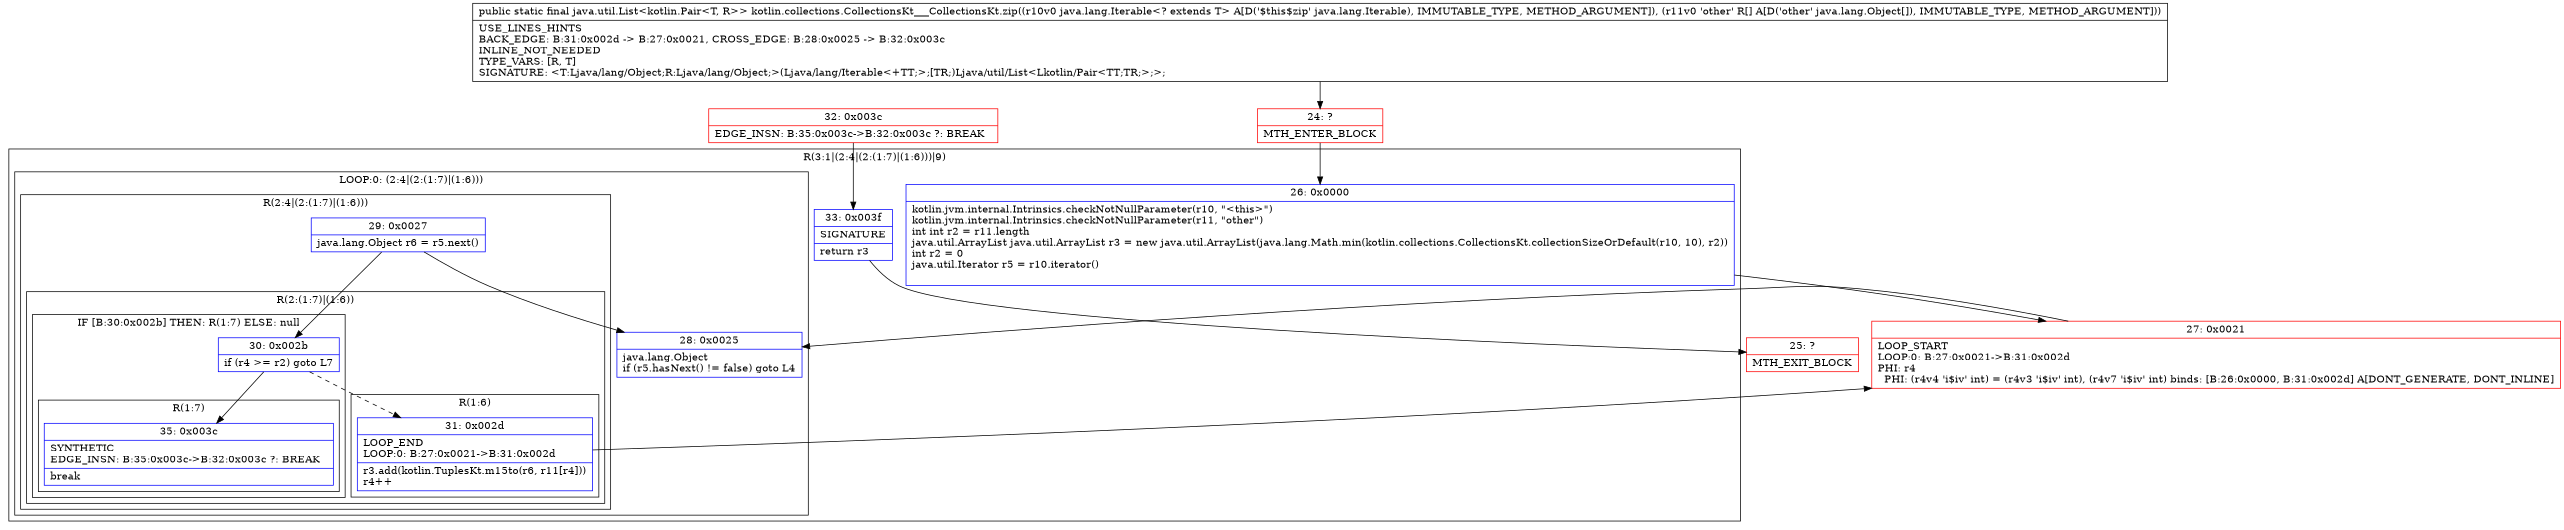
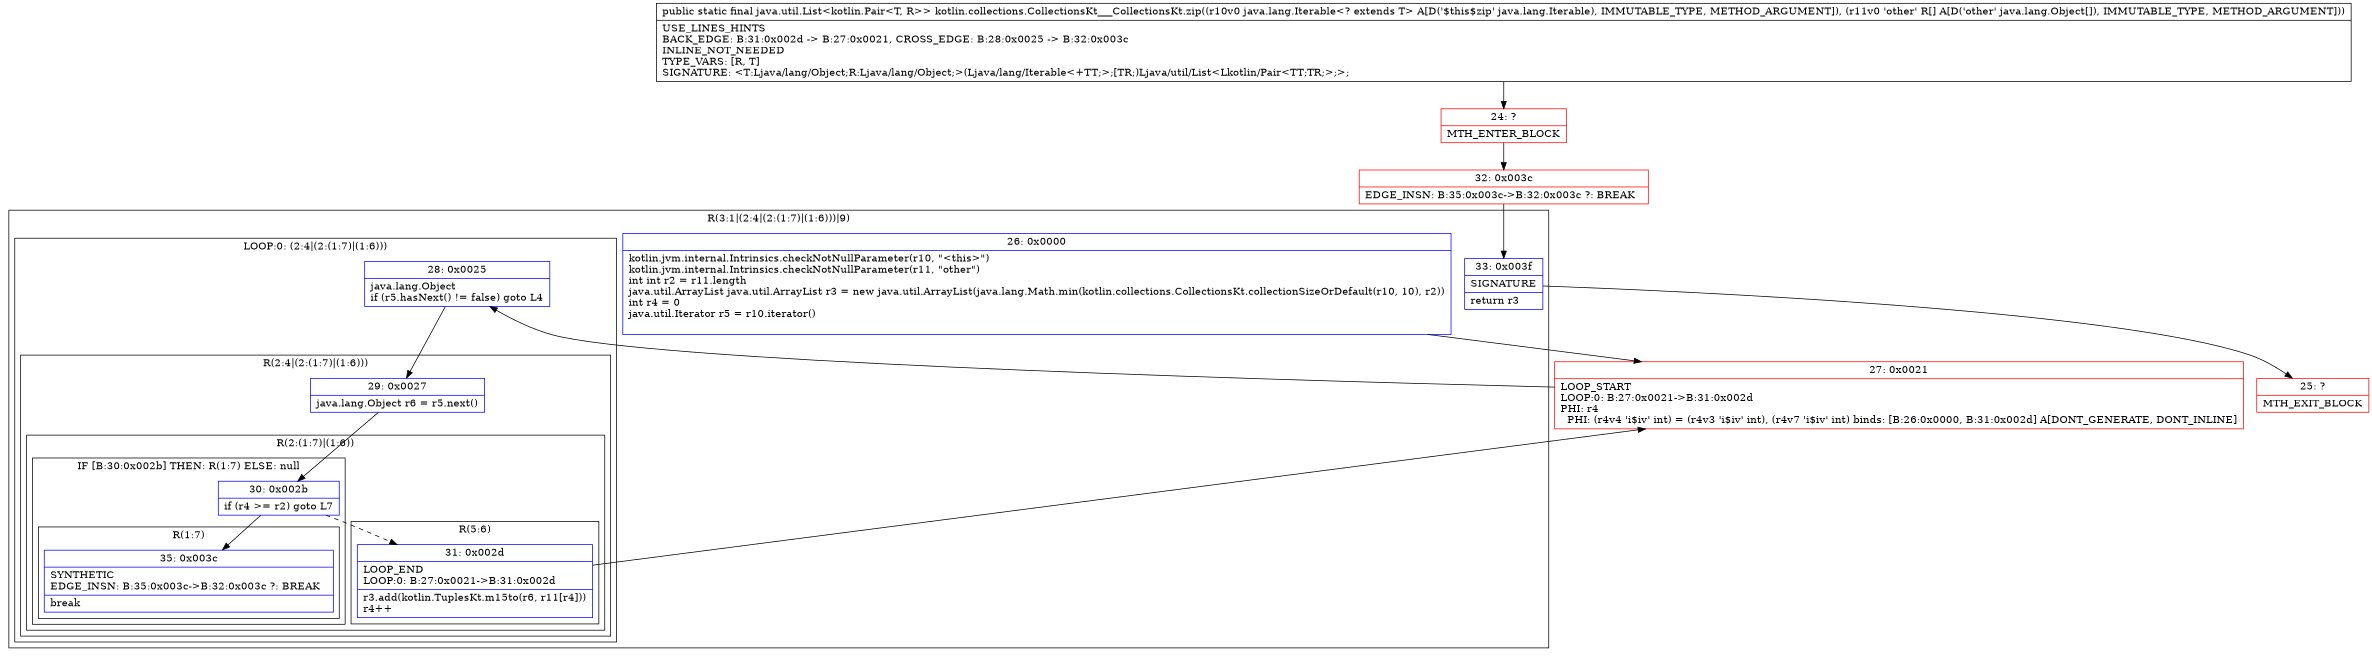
(1320, 160) -> (1504, 153)
(938, 254) -> (655, 303)
(518, 298) -> (428, 339)
(475, 403) -> (475, 530)
